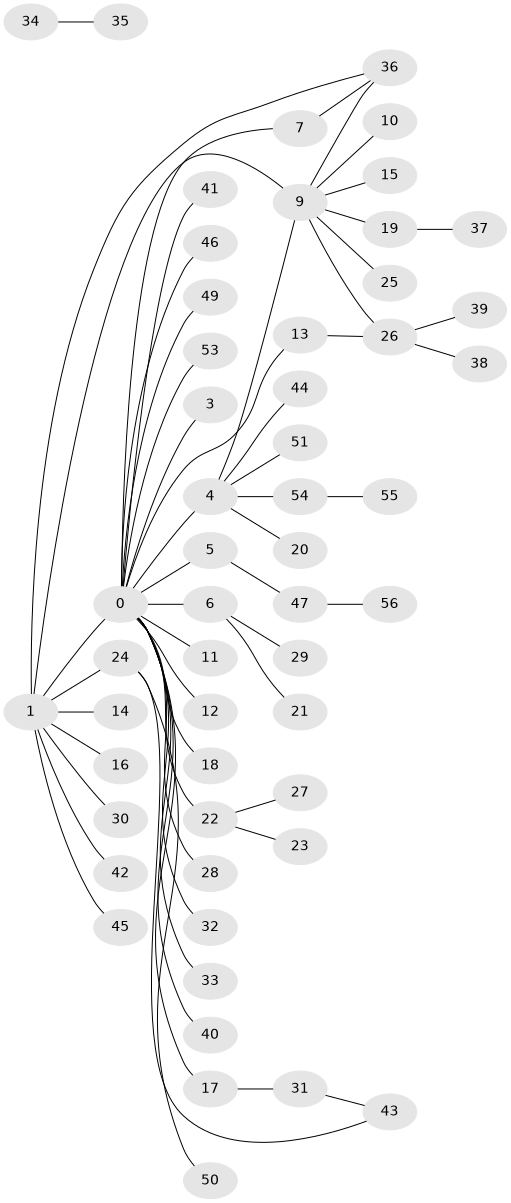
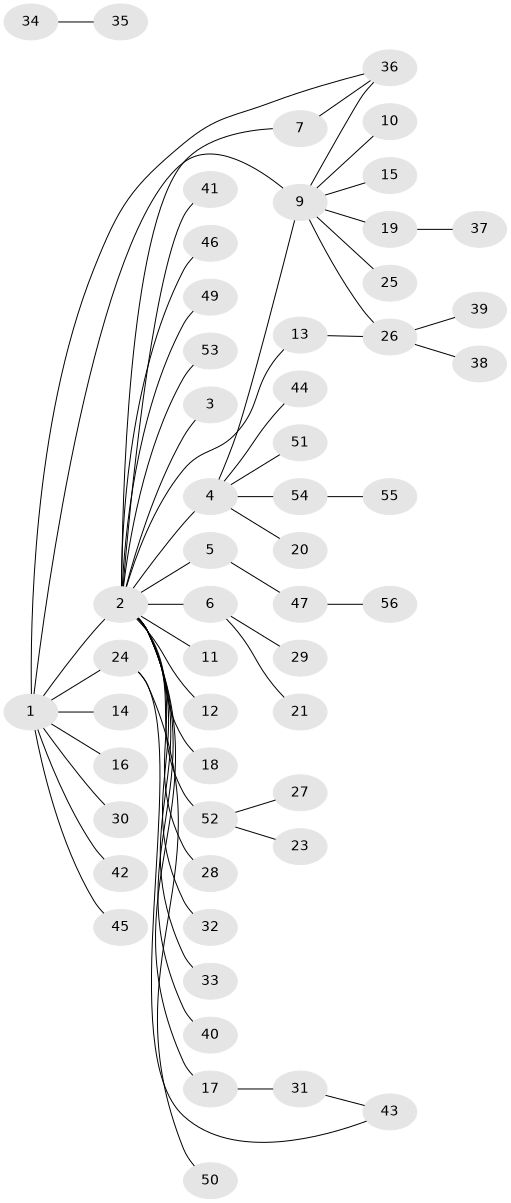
(121, 604) -> (121, 604)
(210, 820) -> (210, 820)
